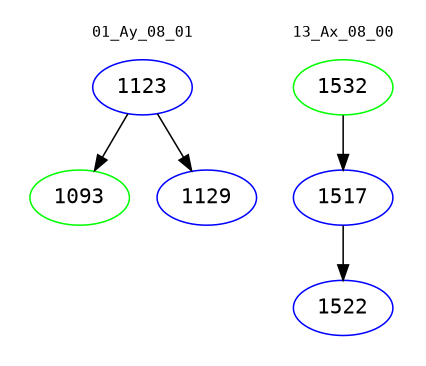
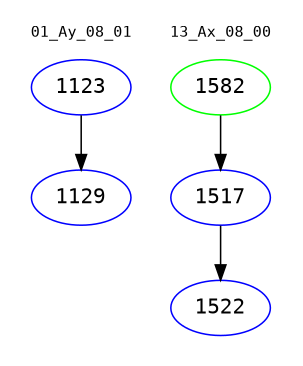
(343, 87) -> (221, 87)
(80, 198) -> none
